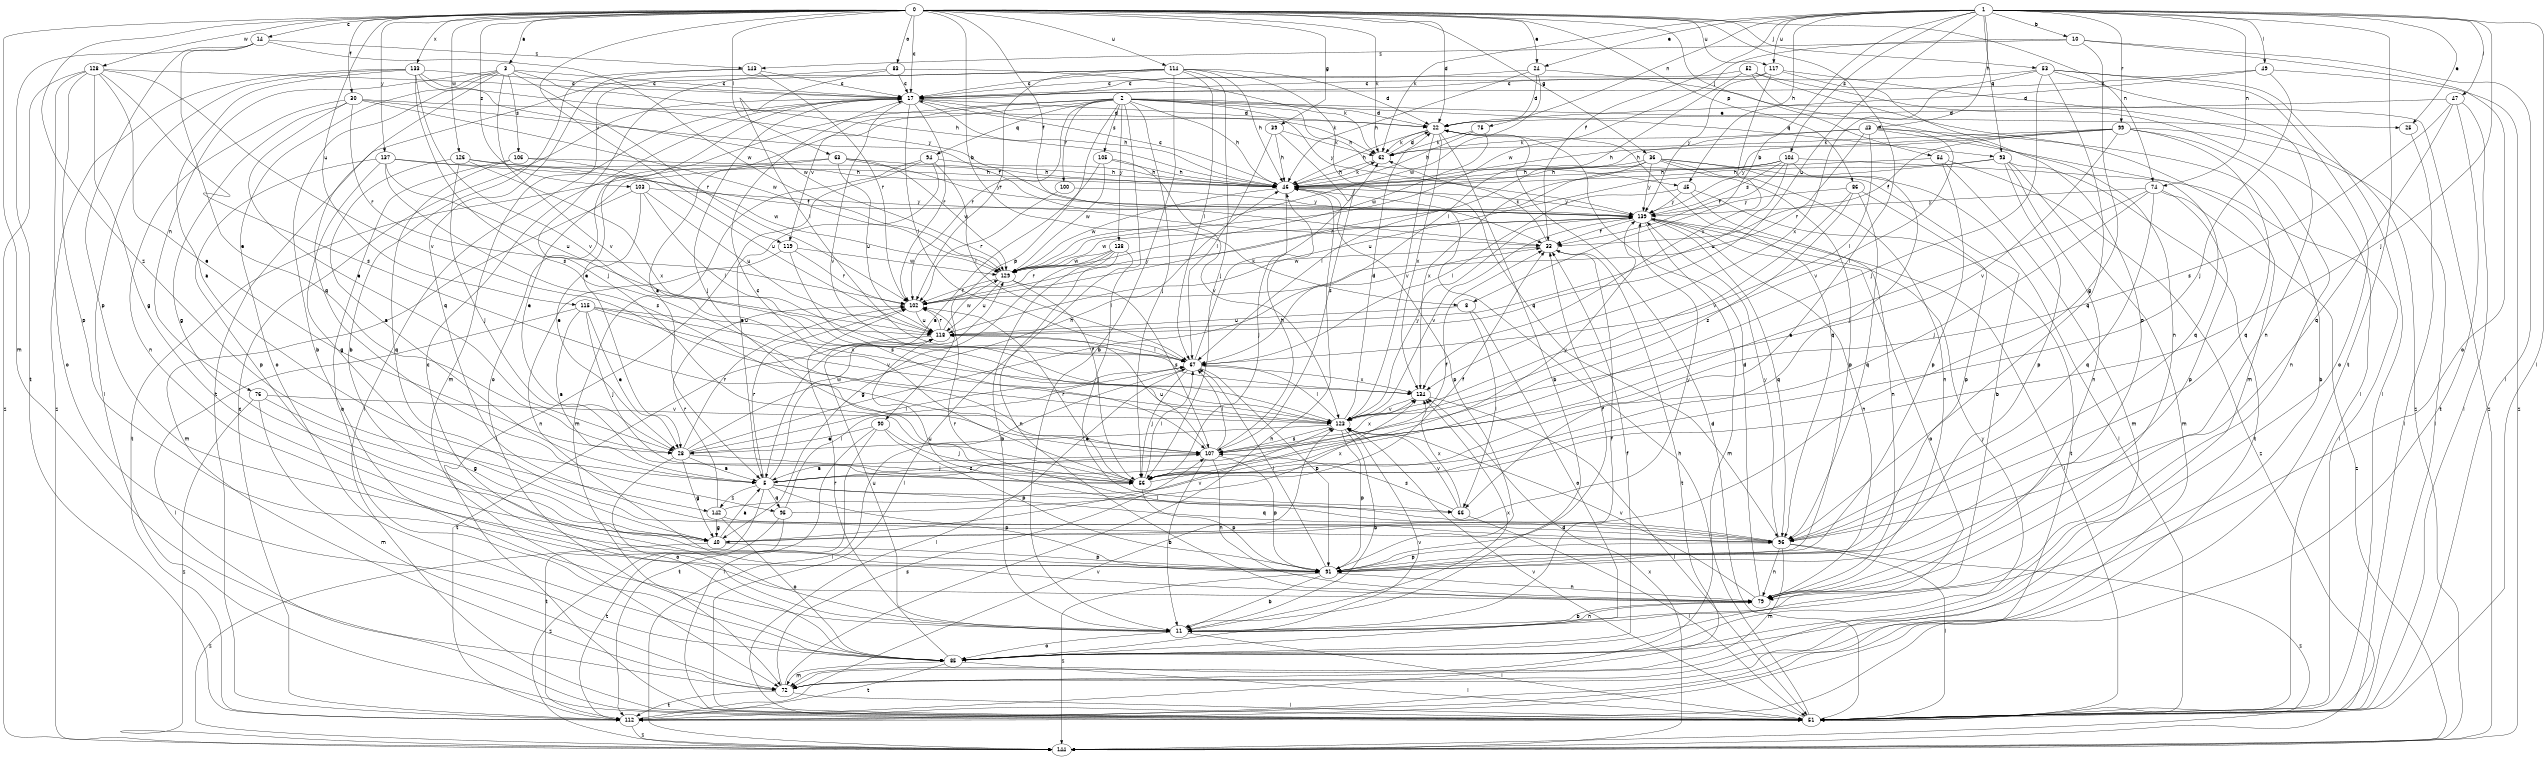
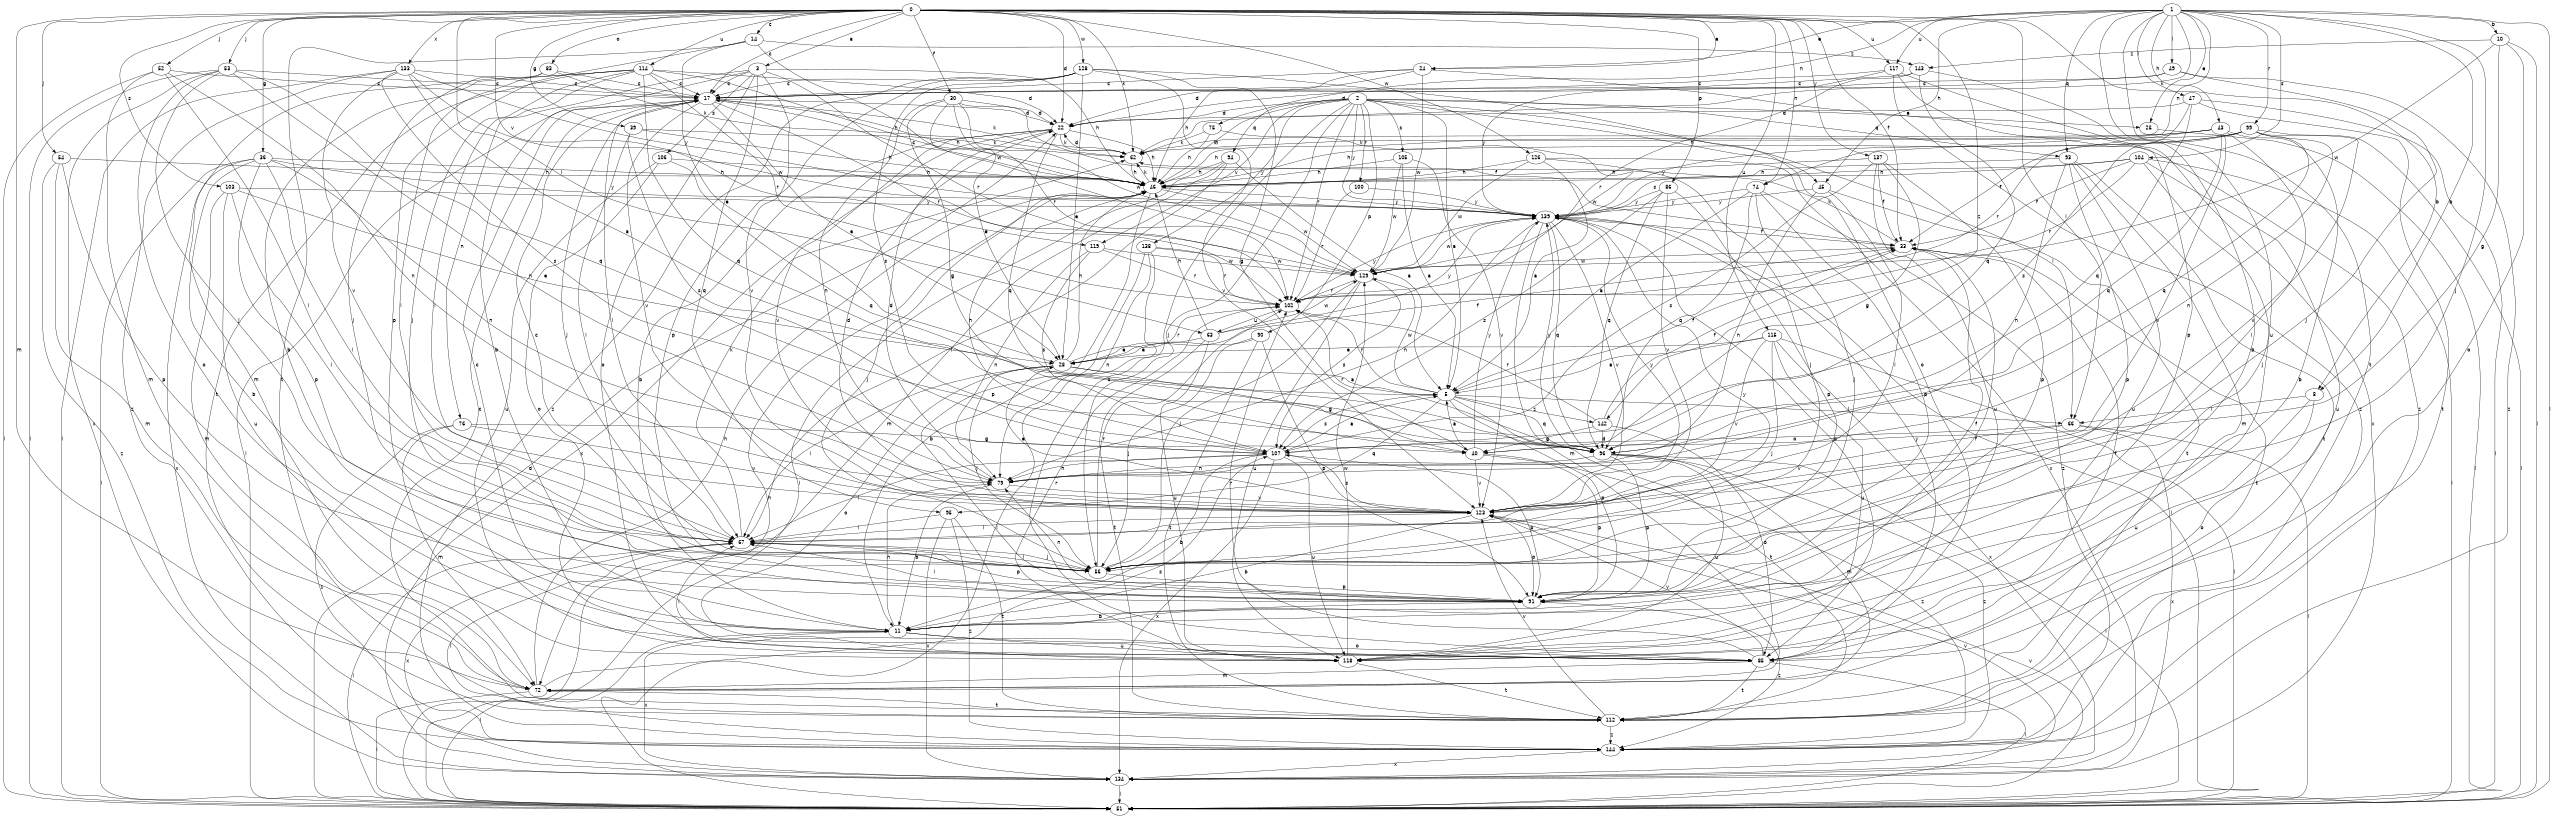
none -> (531, 14)
(1717, 67) -> none
(922, 322) -> (1251, 320)
(898, 366) -> none
(1407, 484) -> (1795, 439)
(691, 683) -> none
